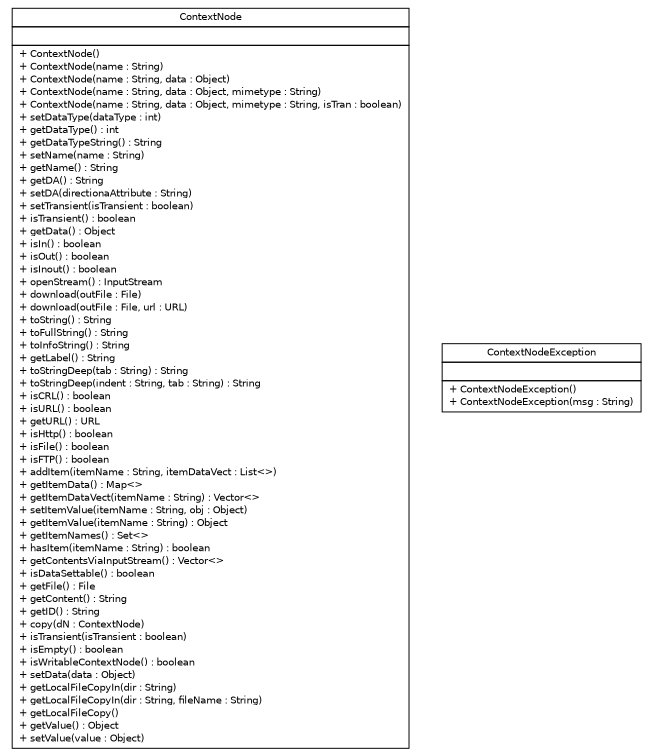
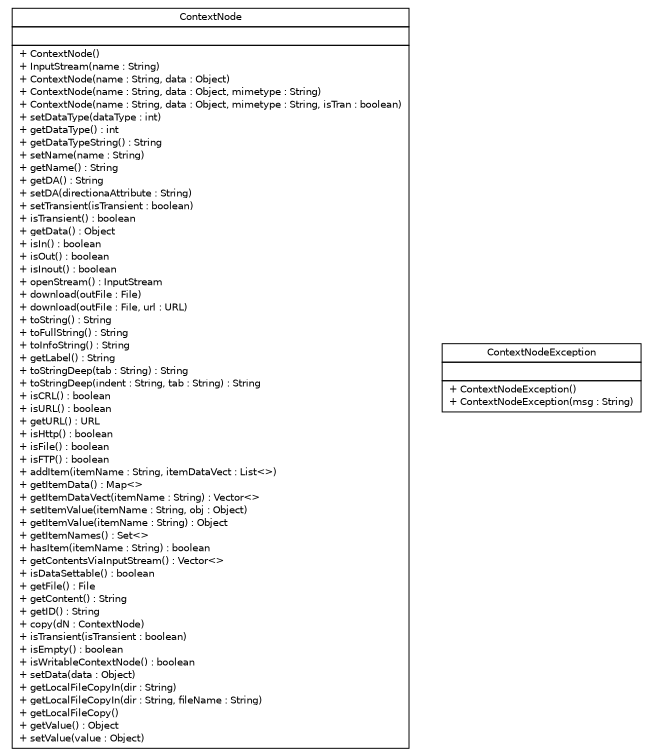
(91, 67) -> (90, 67)
